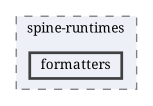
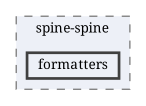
(76, 29) -> (73, 29)
